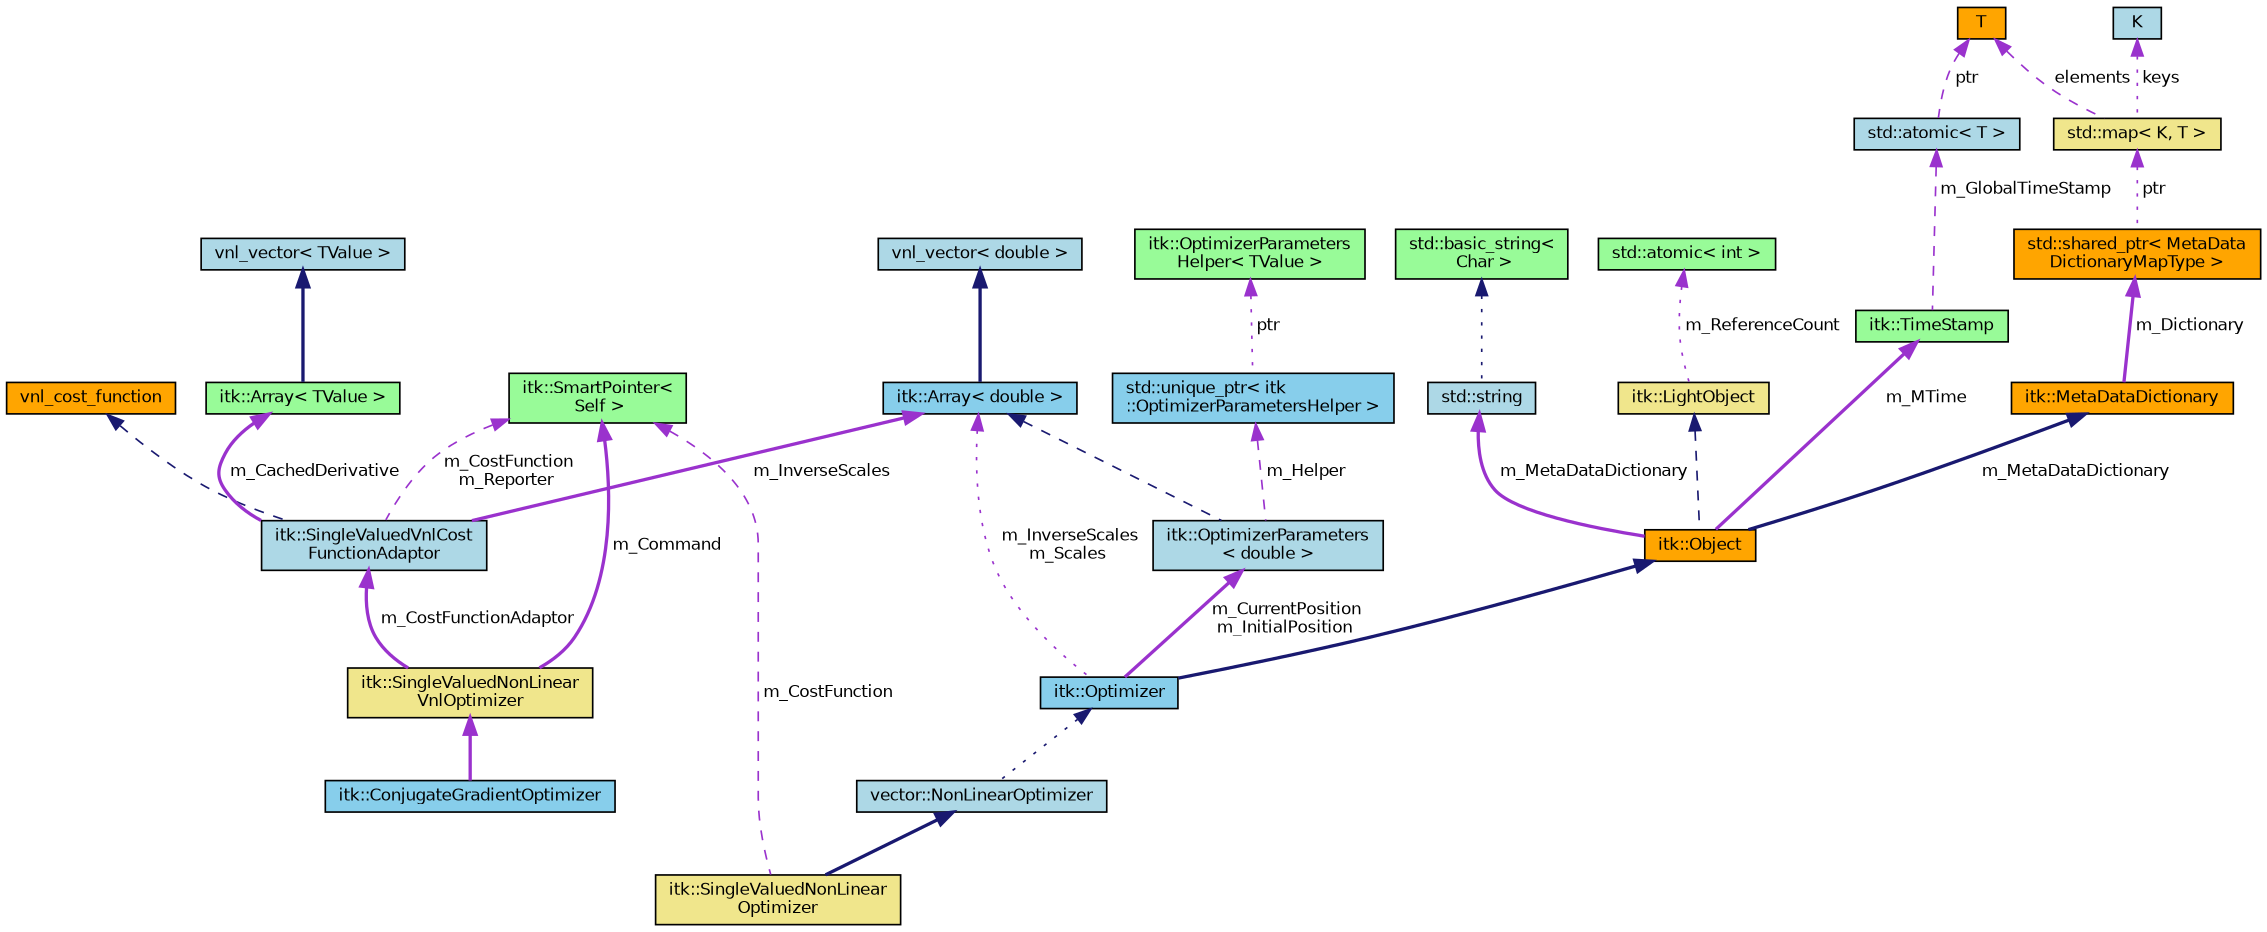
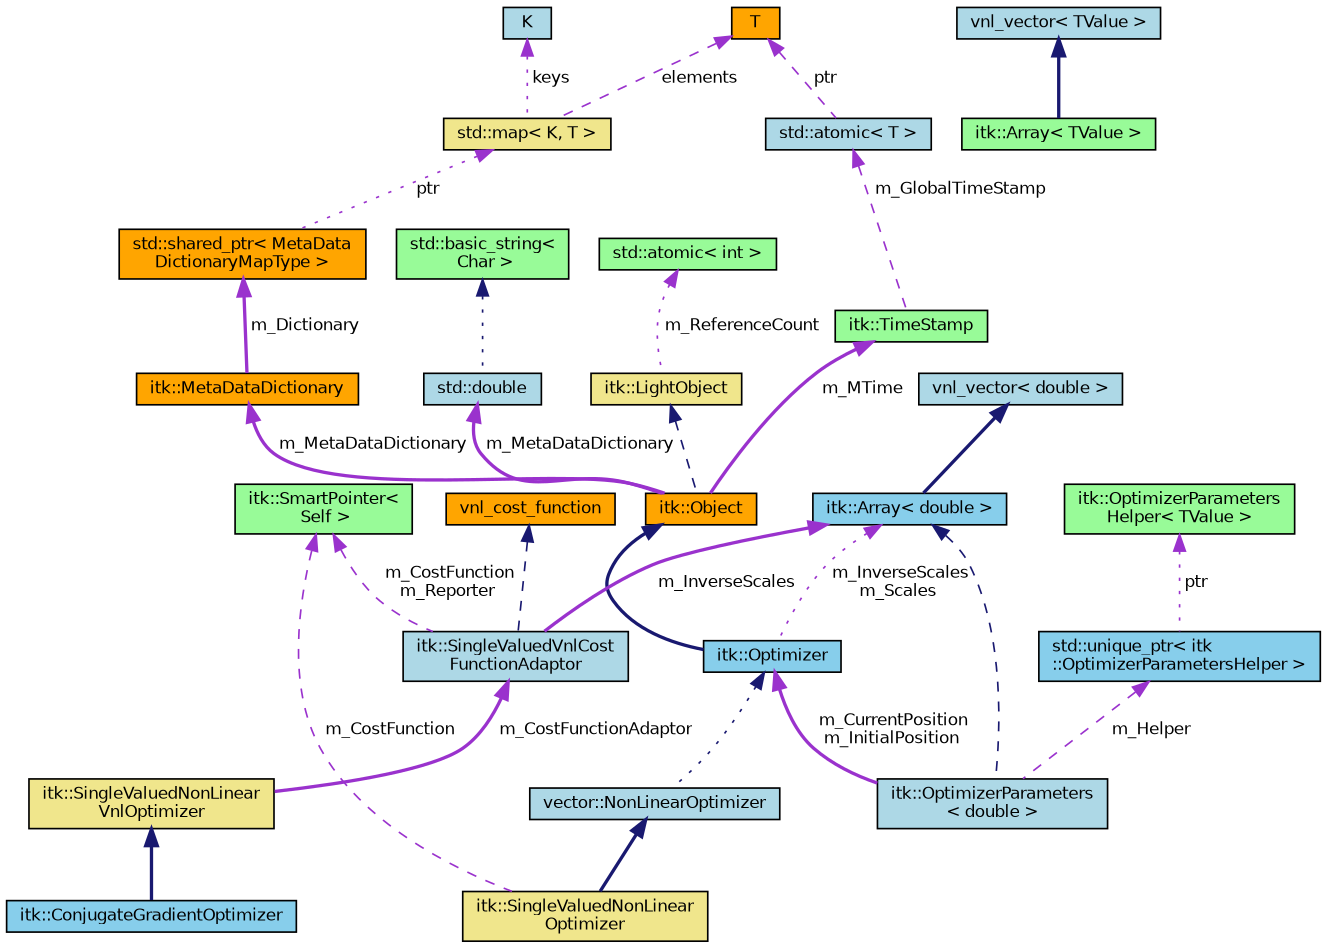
(1482, 398) -> (483, 389)
(219, 474) -> none
(1910, 478) -> (449, 480)
(603, 565) -> none
(1177, 630) -> (815, 749)
(470, 758) -> (151, 873)
